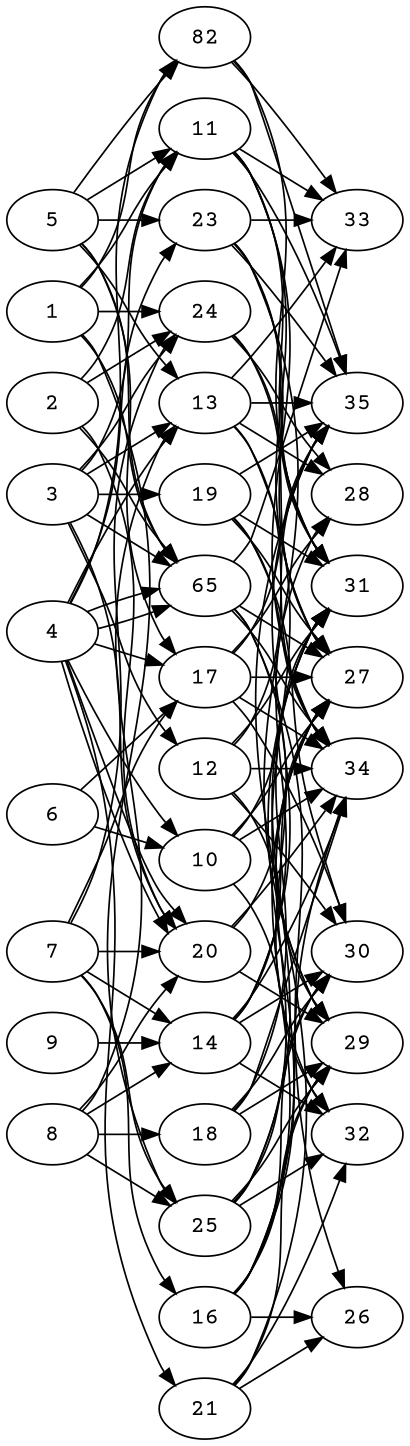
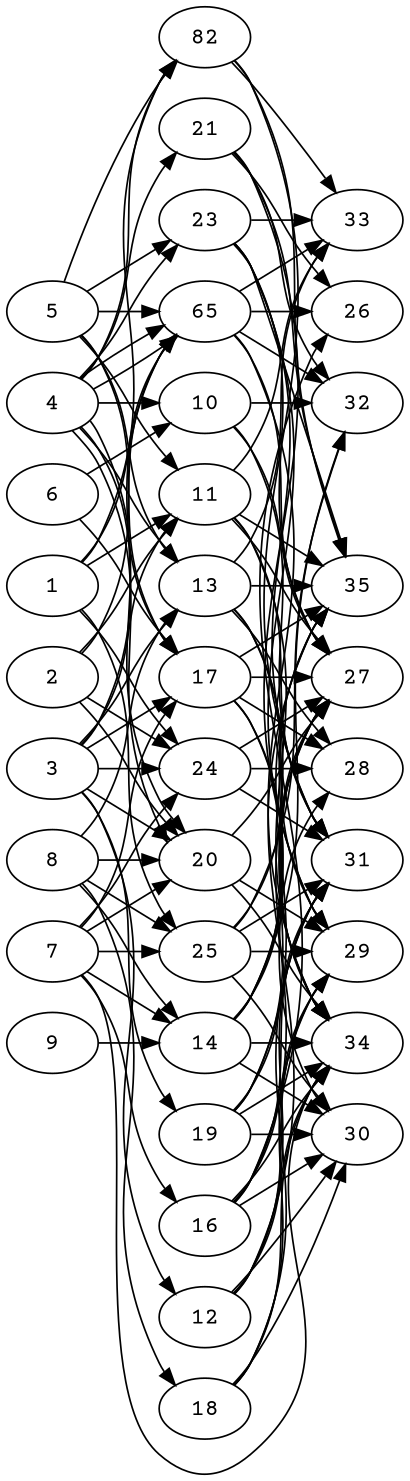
none -> (121, 727)
(274, 819) -> (161, 1455)
